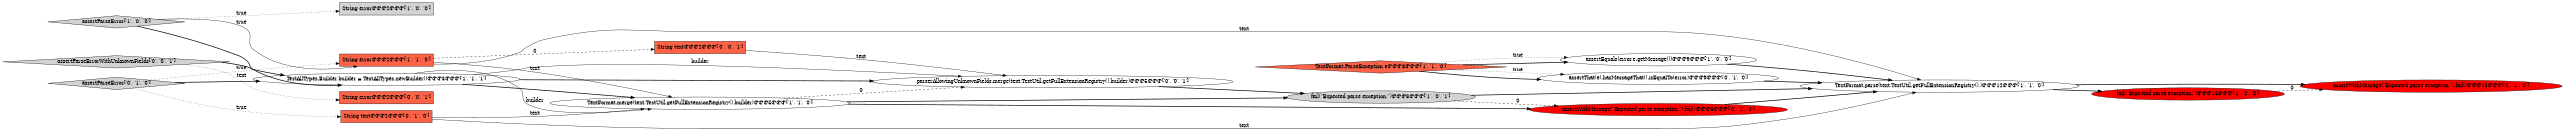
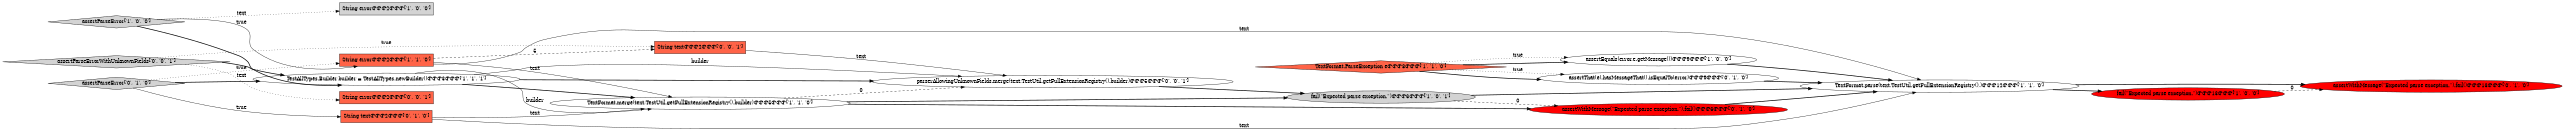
(242, 13) -> (242, 13)
none -> (404, 47)
(535, 51) -> (535, 51)
(234, 110) -> (234, 110)
